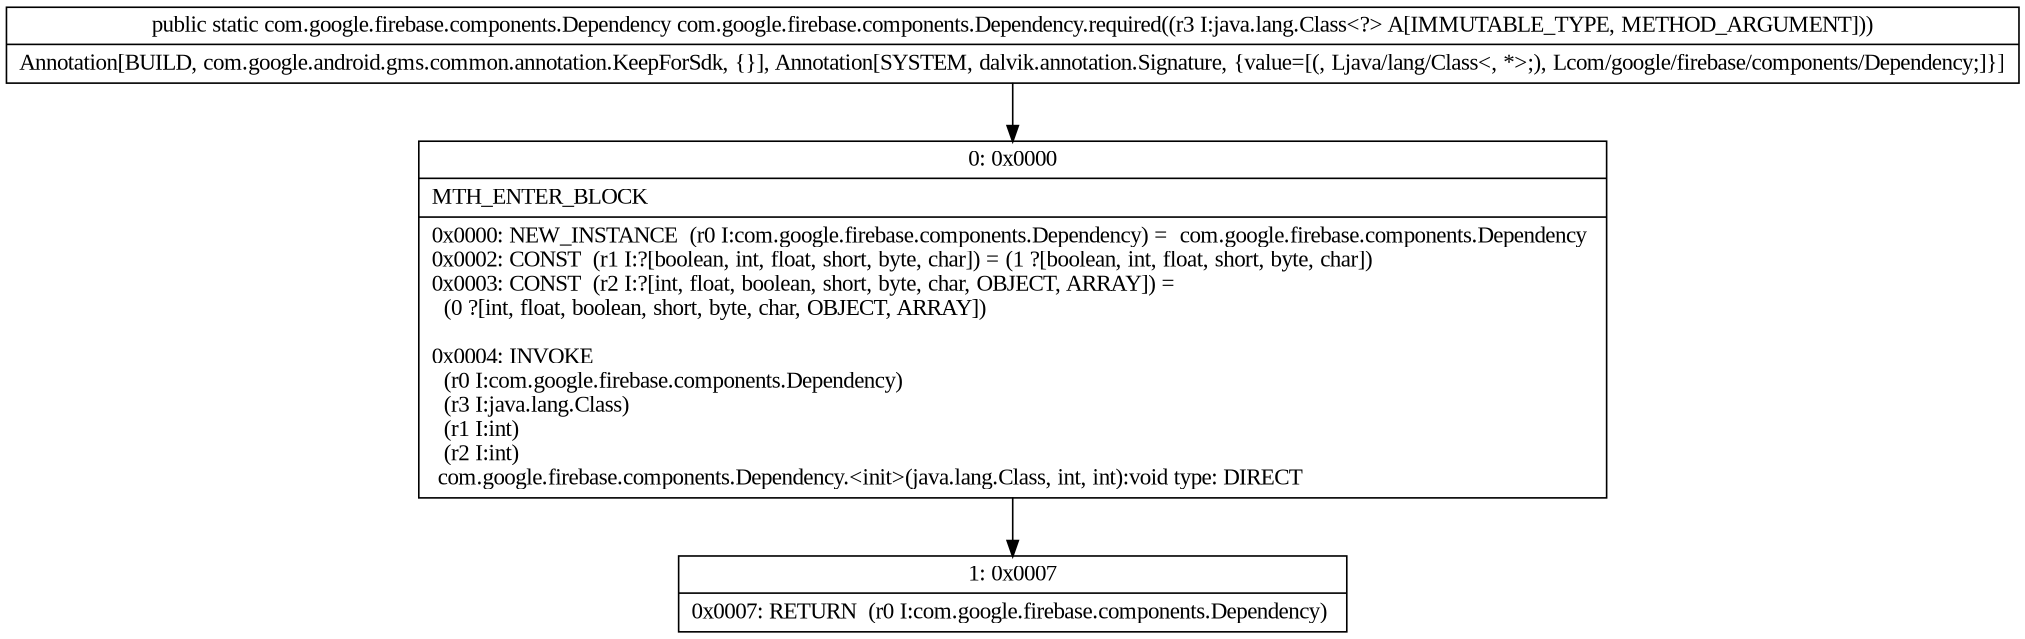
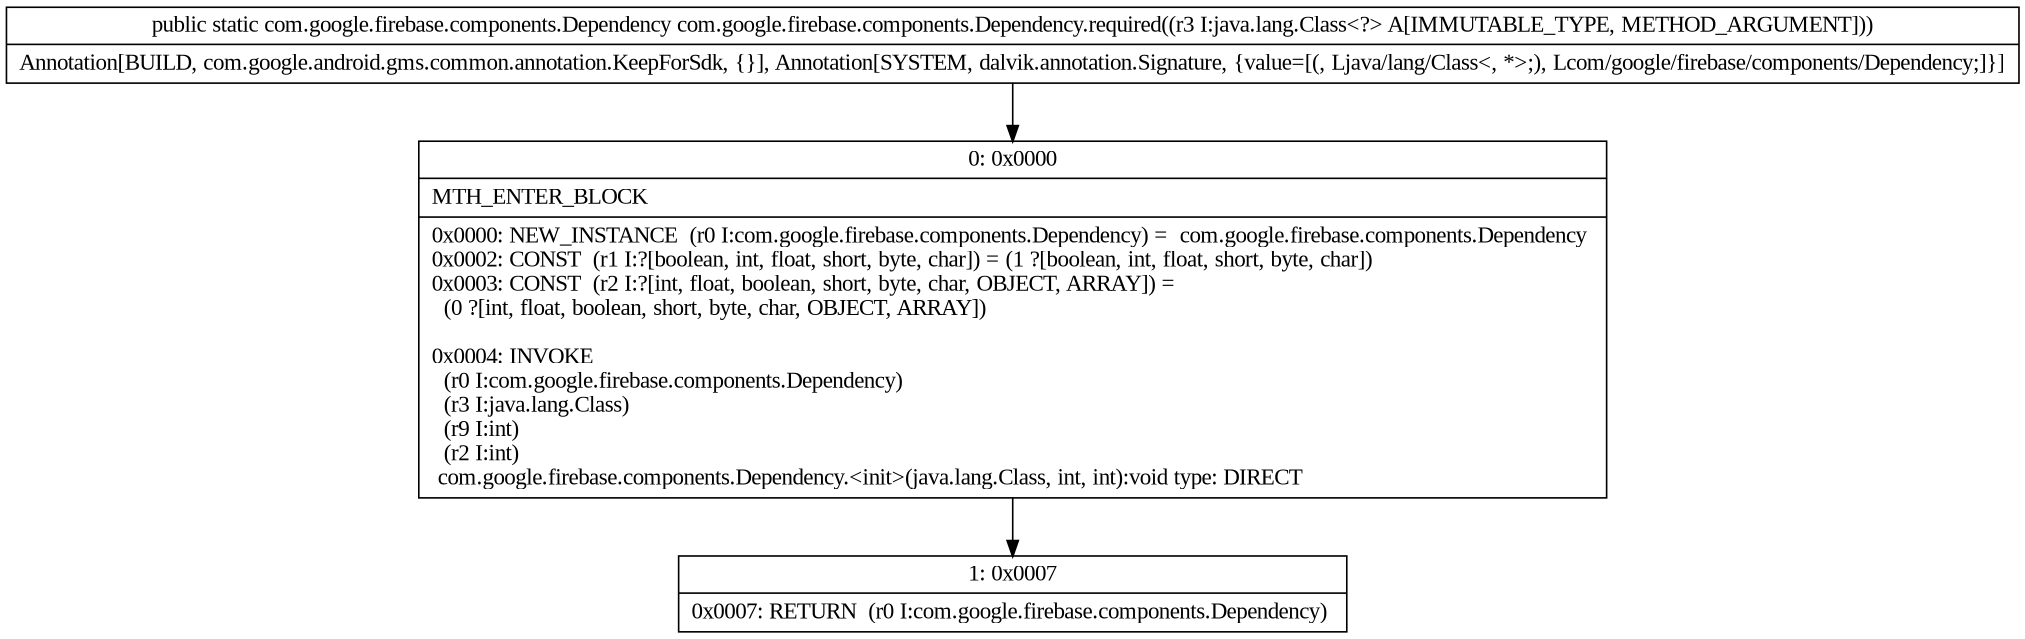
(476, 429) -> (476, 429)
